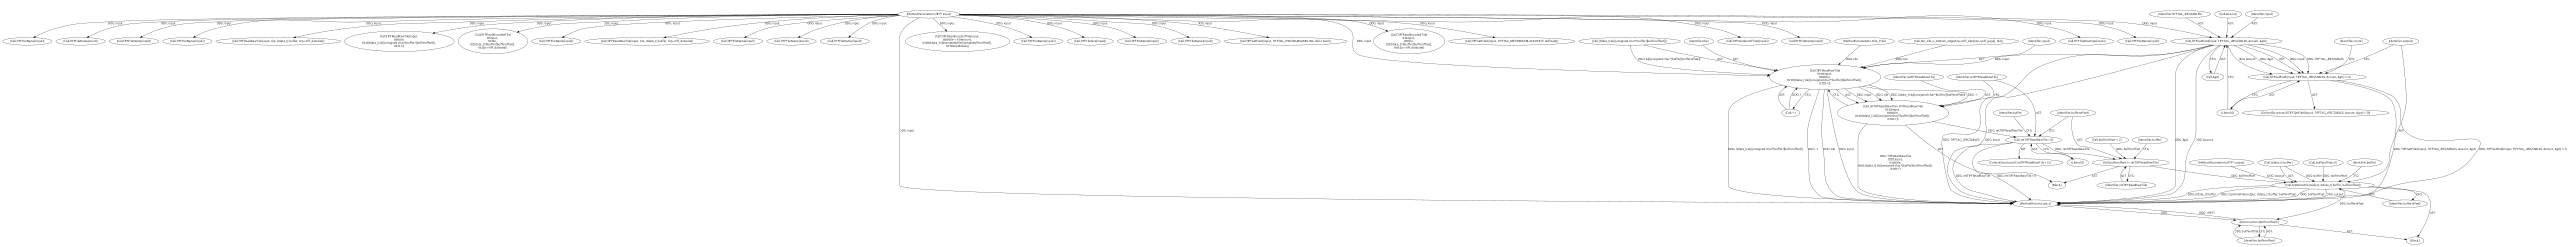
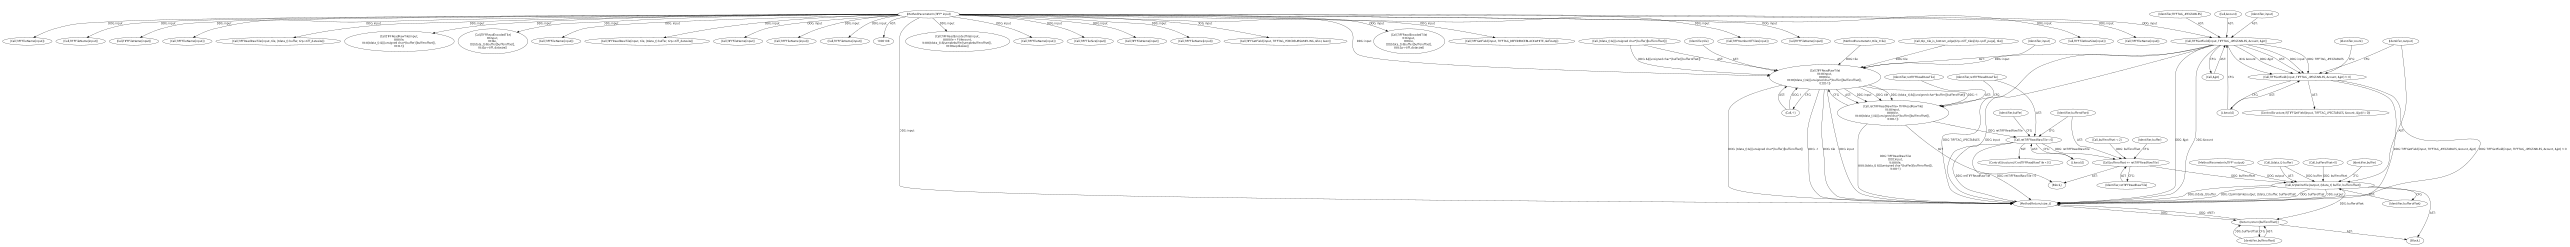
none -> (883, 41)
